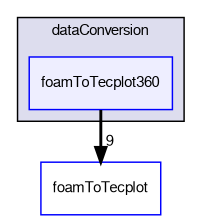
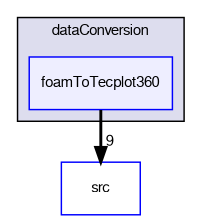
(101, 188) -> (101, 188)
